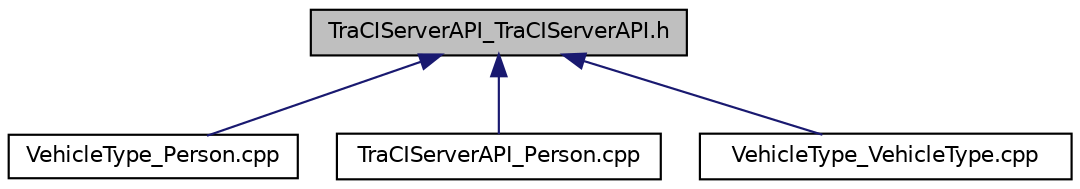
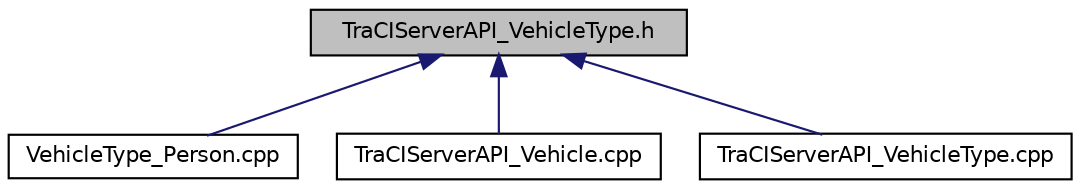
(499, 33) -> (499, 33)
(499, 156) -> (499, 156)
(886, 156) -> (886, 156)
